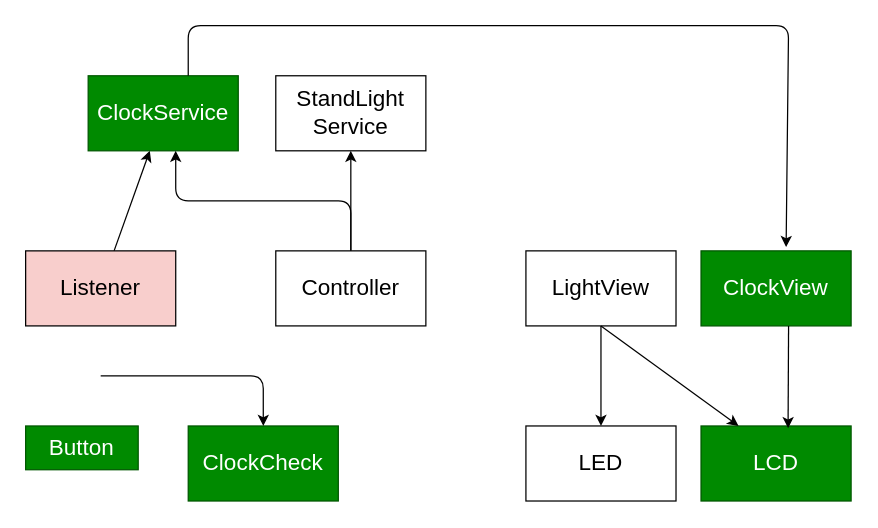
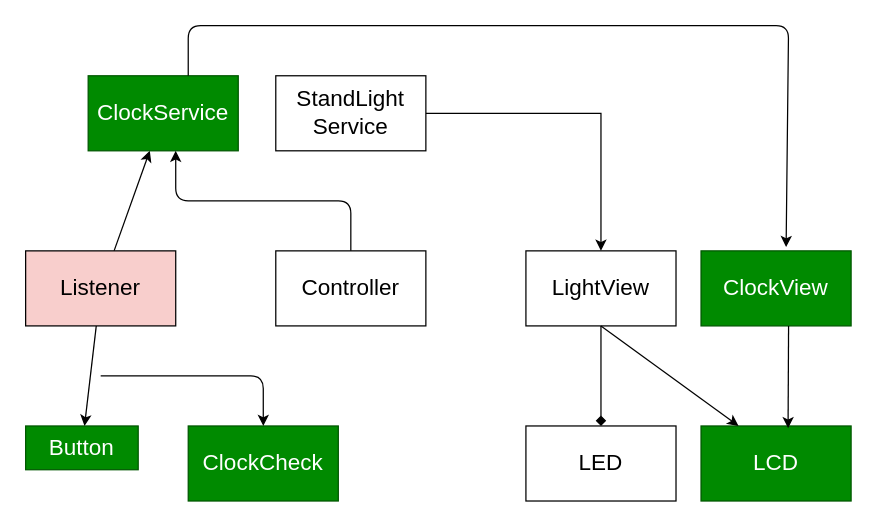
none -> (578, 113)
(351, 183) -> none
none -> (91, 372)
(601, 416) -> (601, 415)
